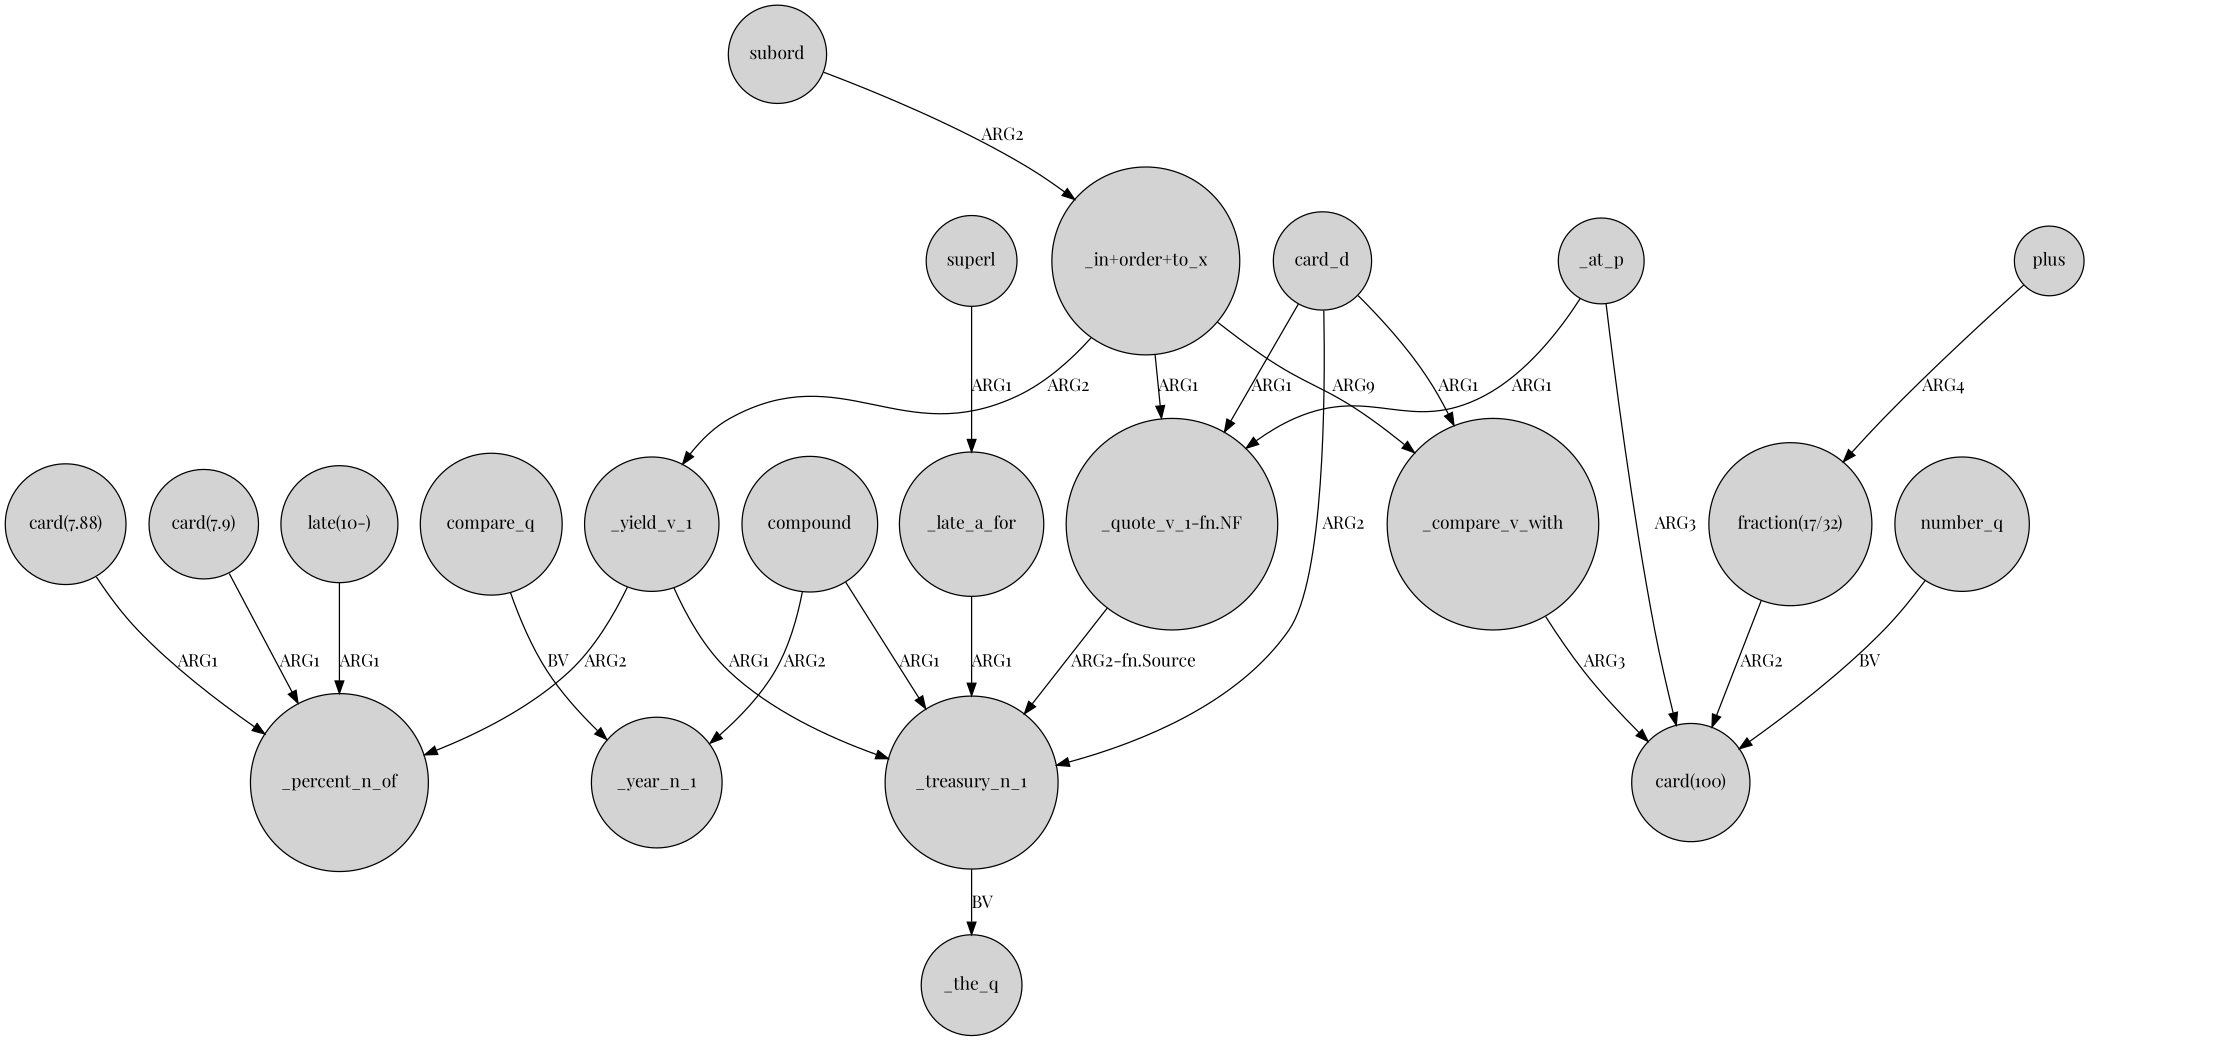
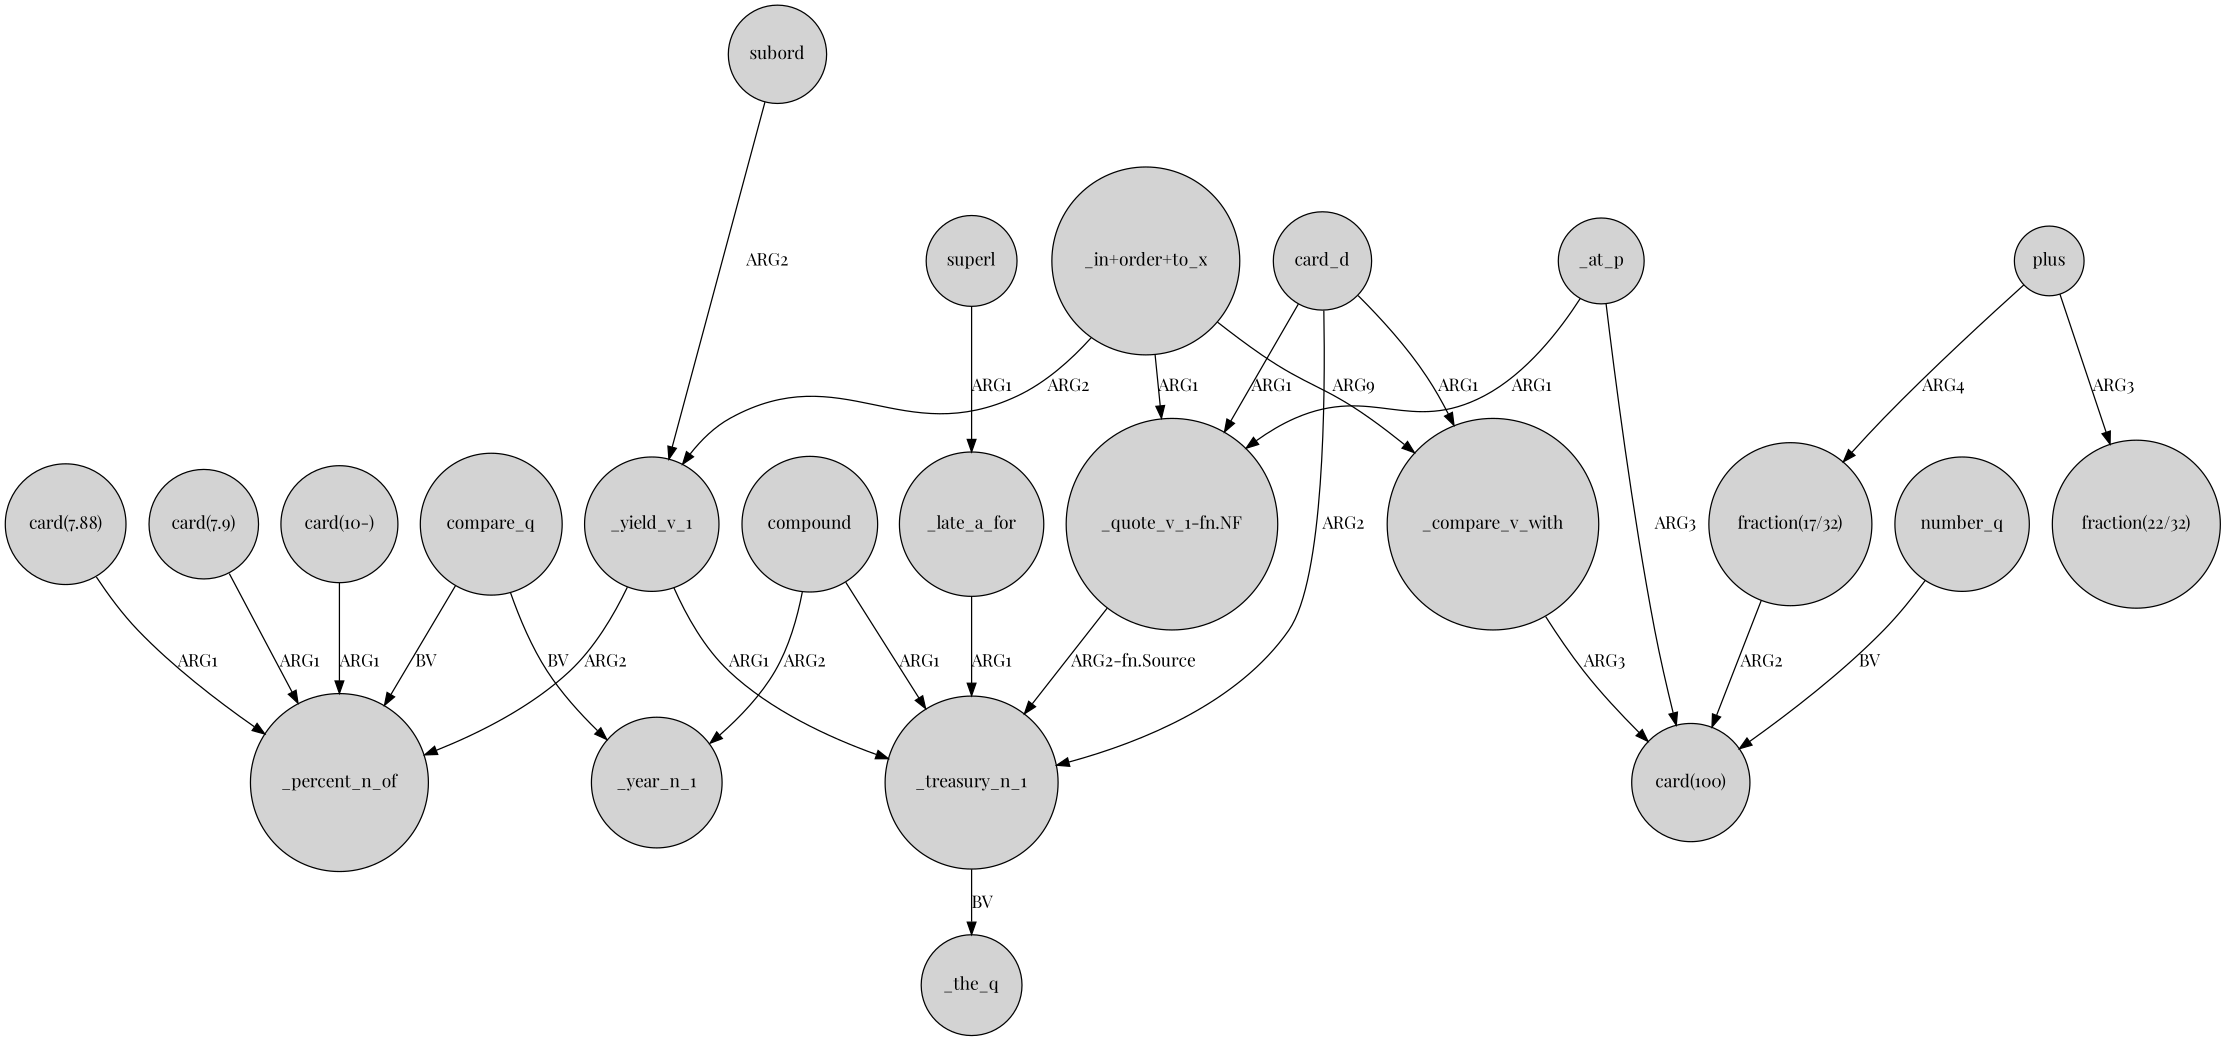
(948, 125) -> (719, 275)
(339, 524) -> (339, 524)
none -> (2136, 524)
none -> (423, 640)
